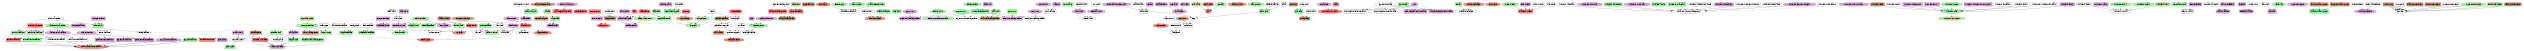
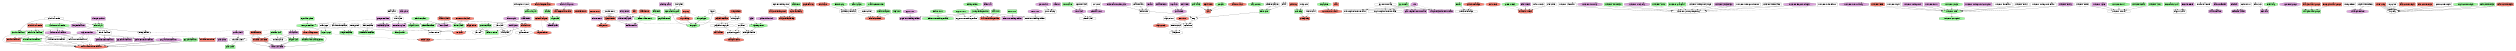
(1324, 4) -> (1324, 4)
(2044, 4) -> (2044, 4)
(2144, 4) -> (2139, 4)
